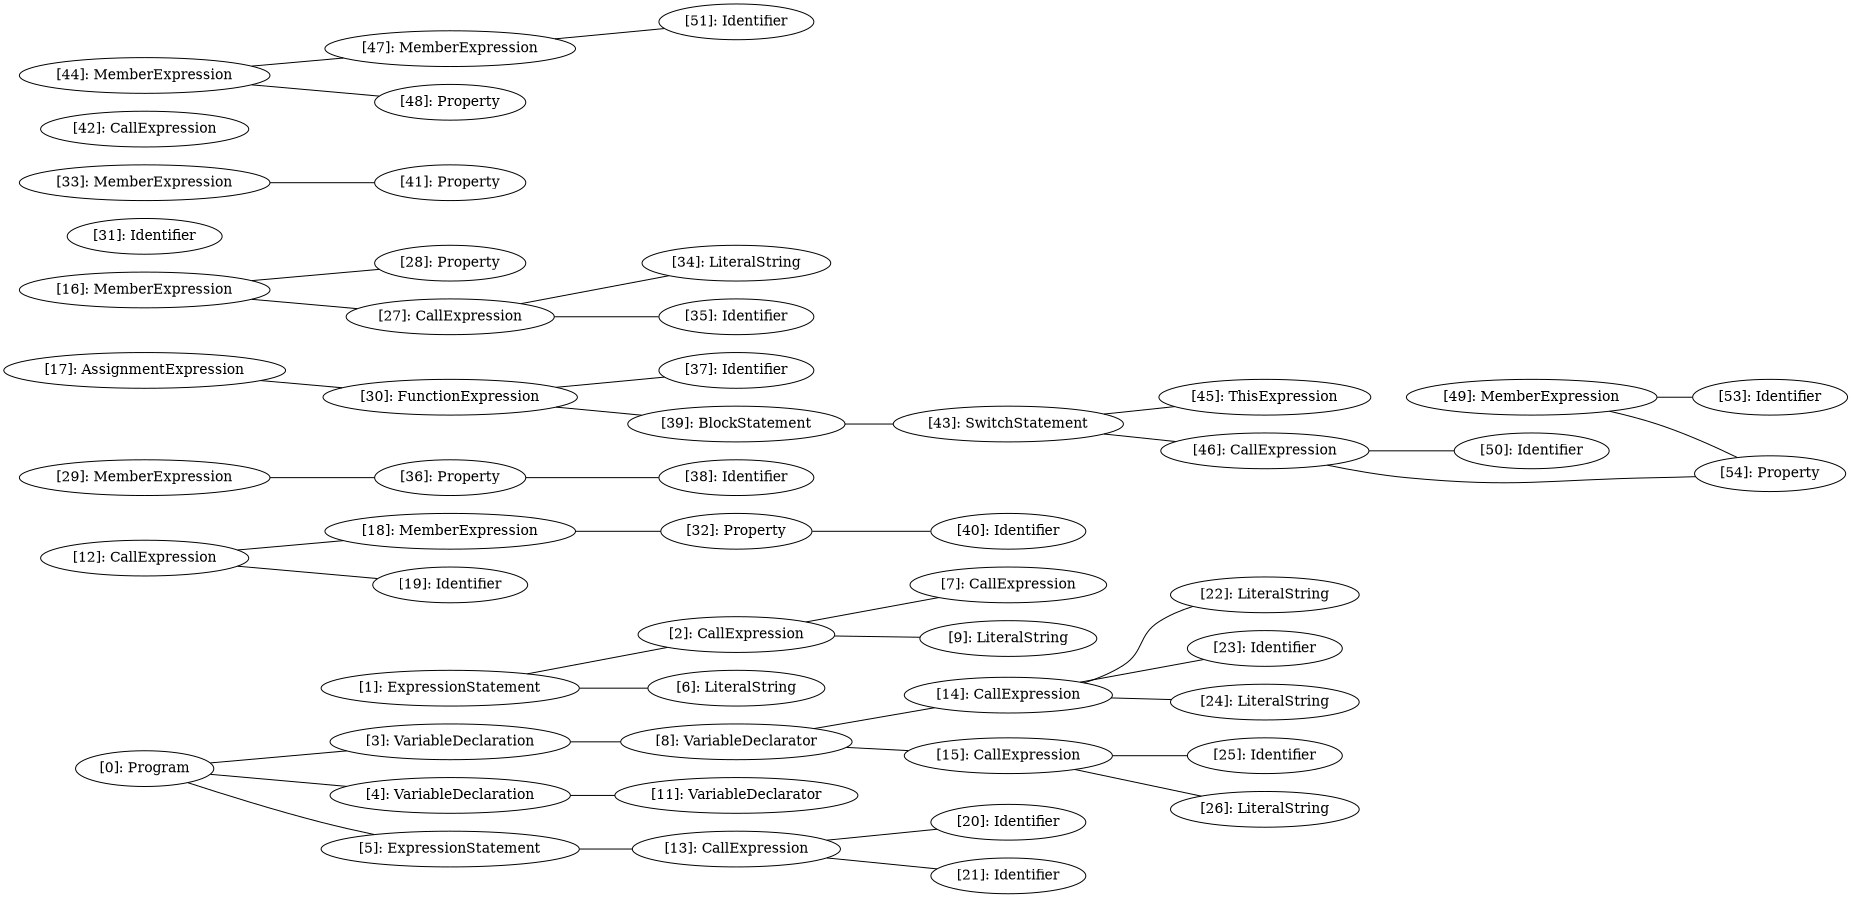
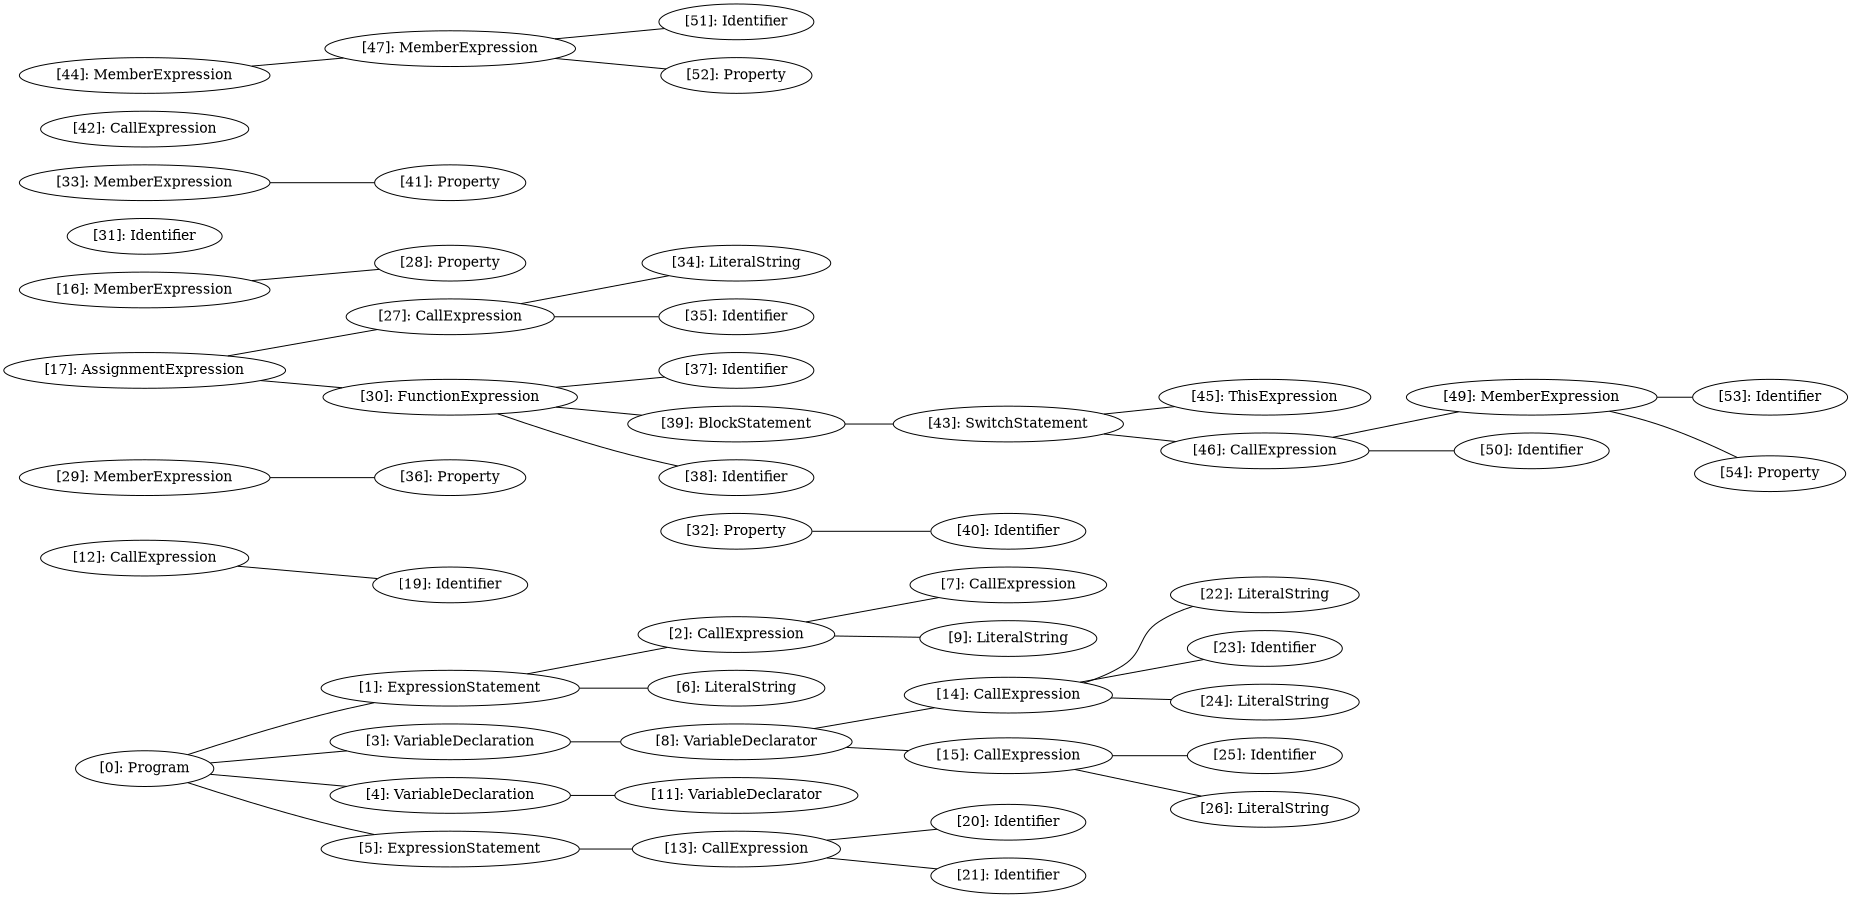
none -> (736, 75)
(450, 102) -> none
(305, 304) -> (302, 343)
(592, 478) -> (587, 443)
(1511, 483) -> (1396, 425)
(450, 531) -> none
none -> (280, 726)
